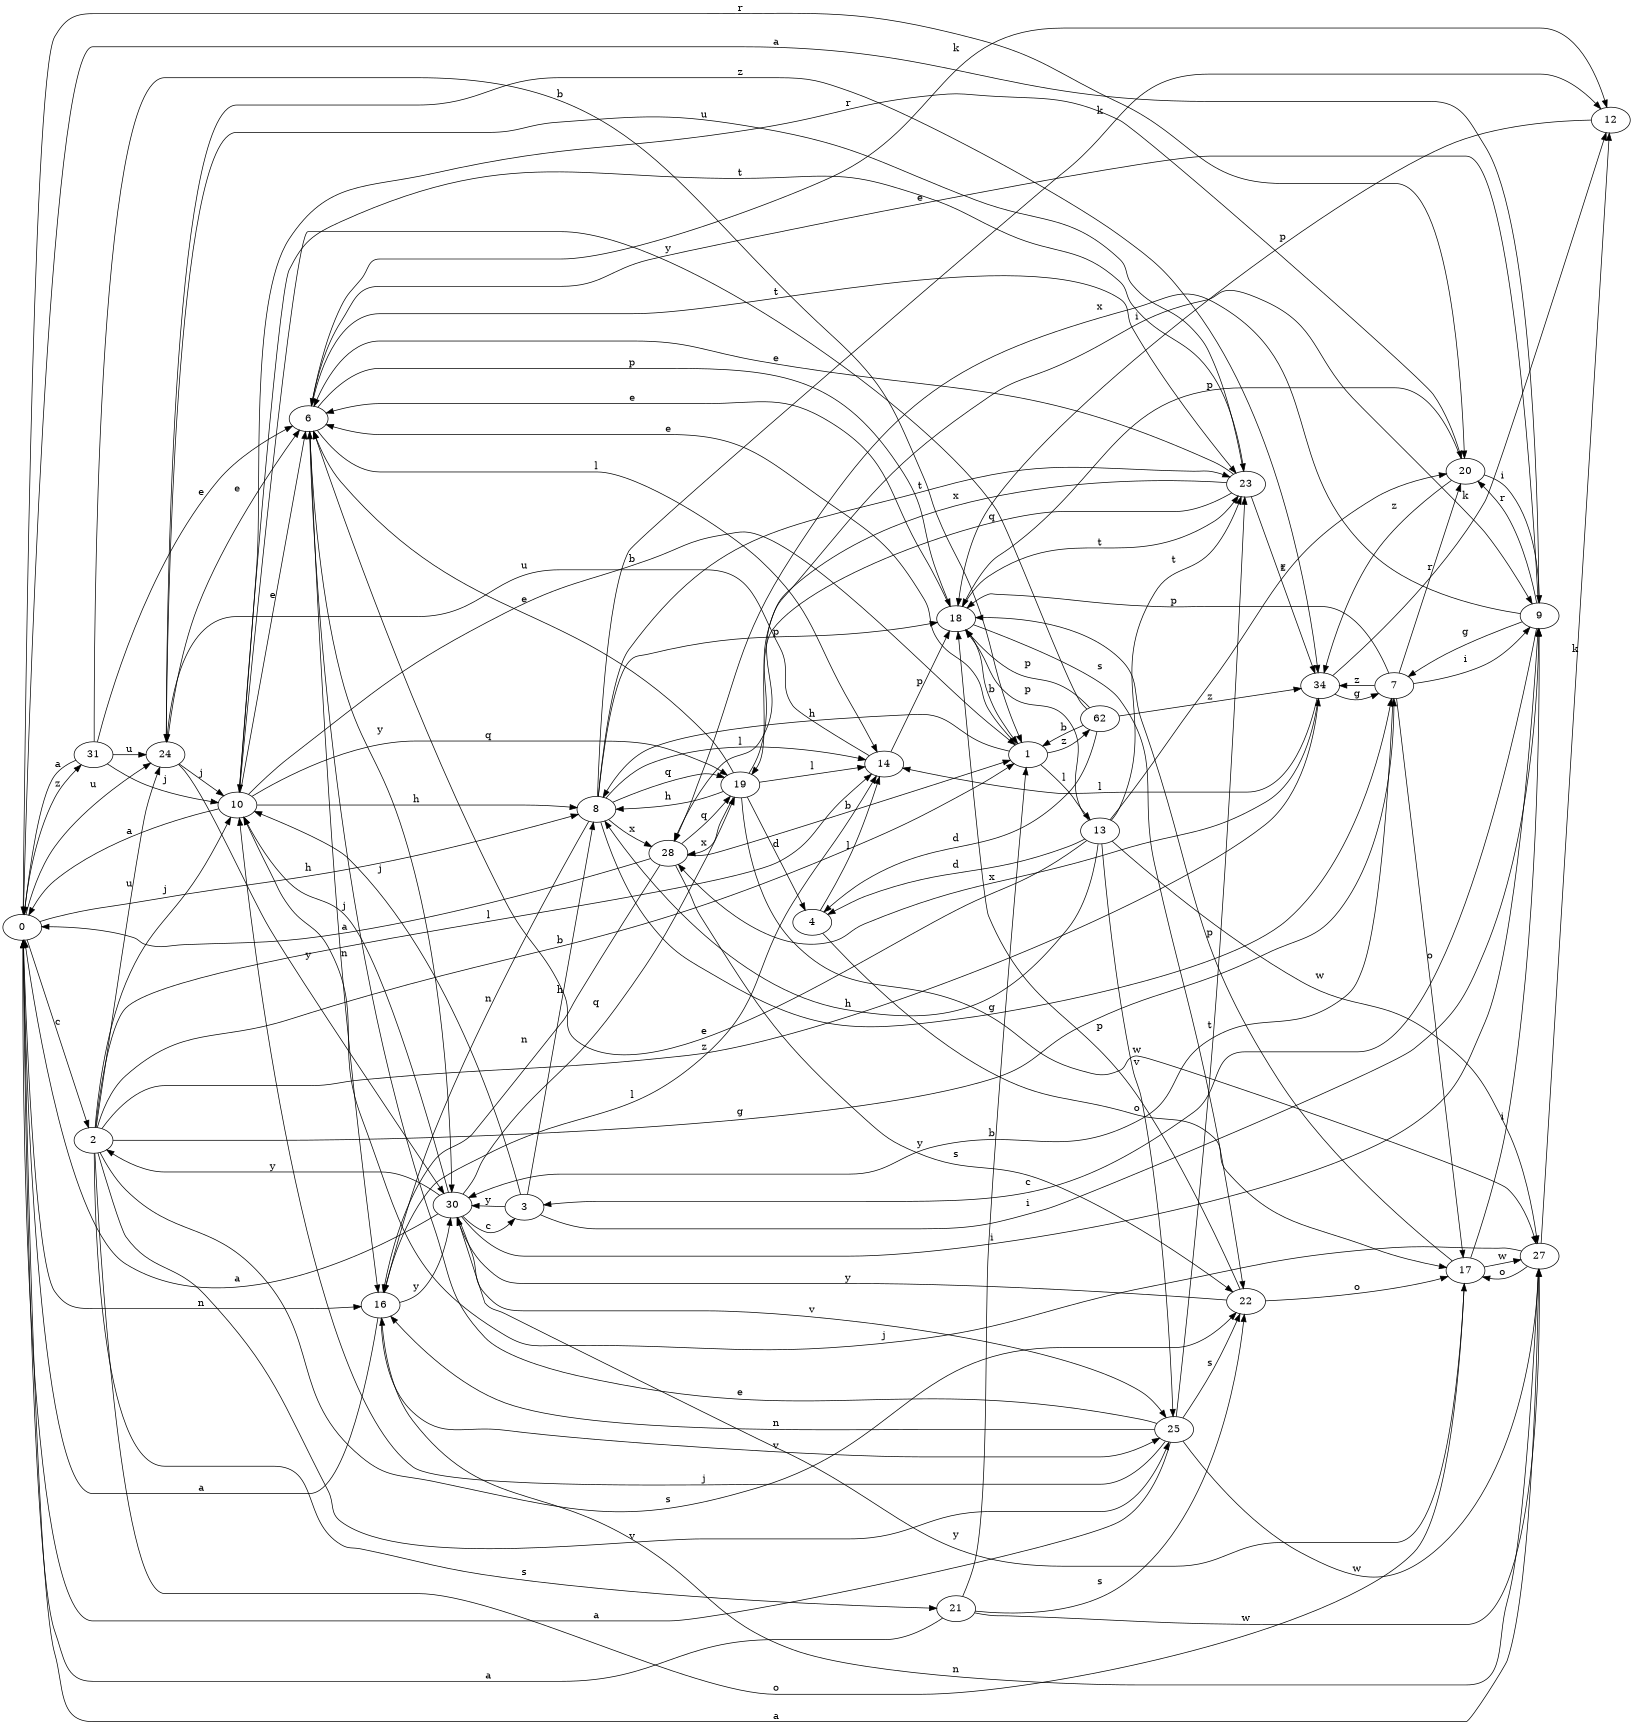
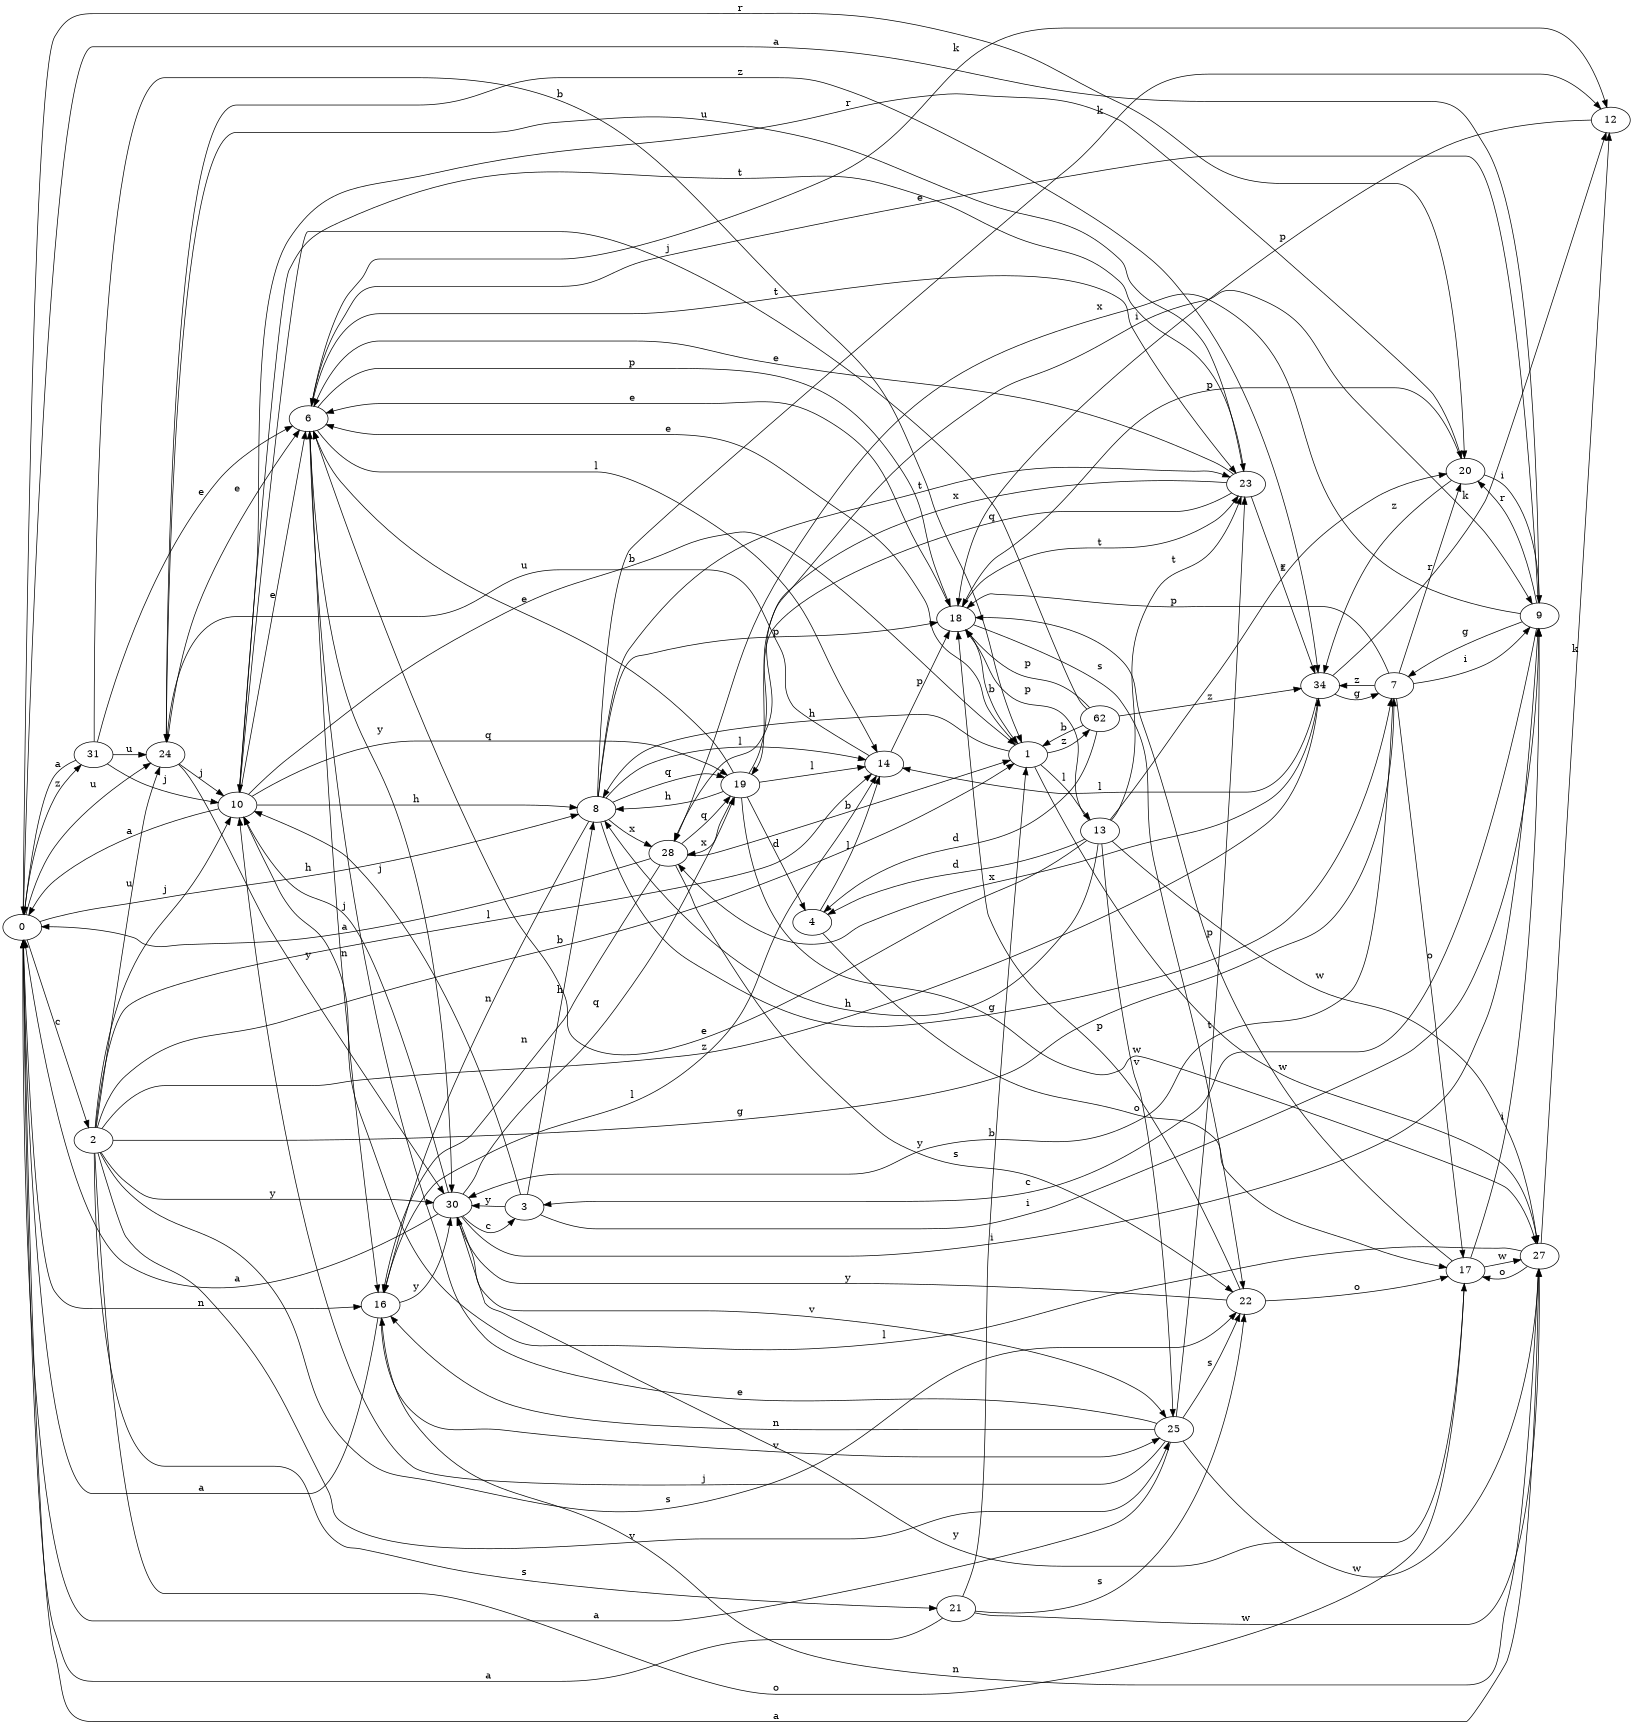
(668, 249) -> (668, 249)
none -> (1232, 1044)
(277, 1172) -> (254, 1199)
(884, 1336) -> (884, 1336)
